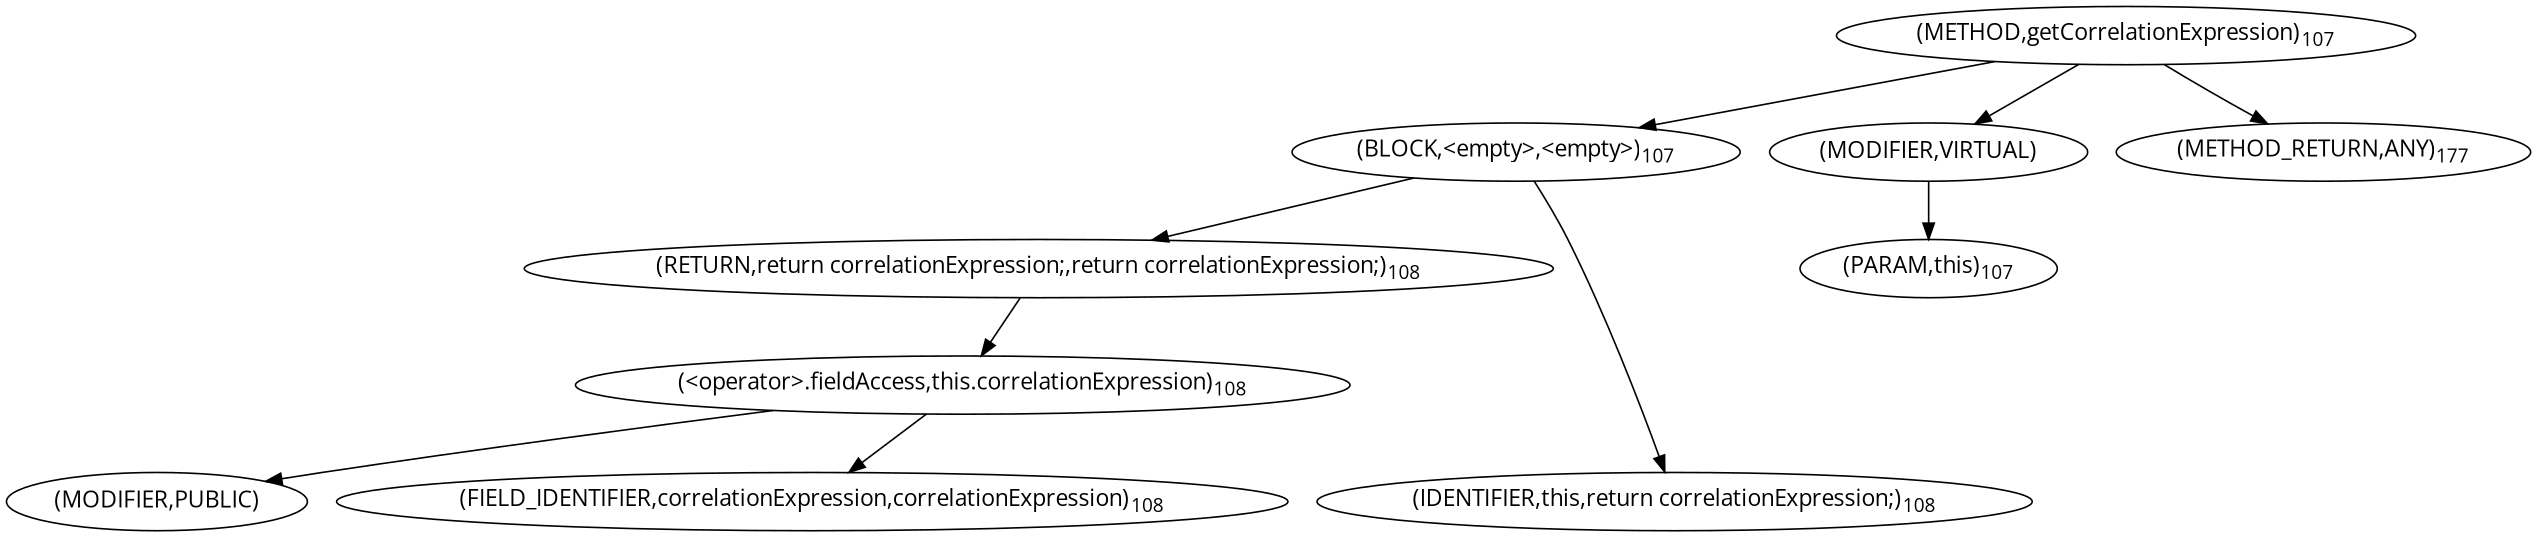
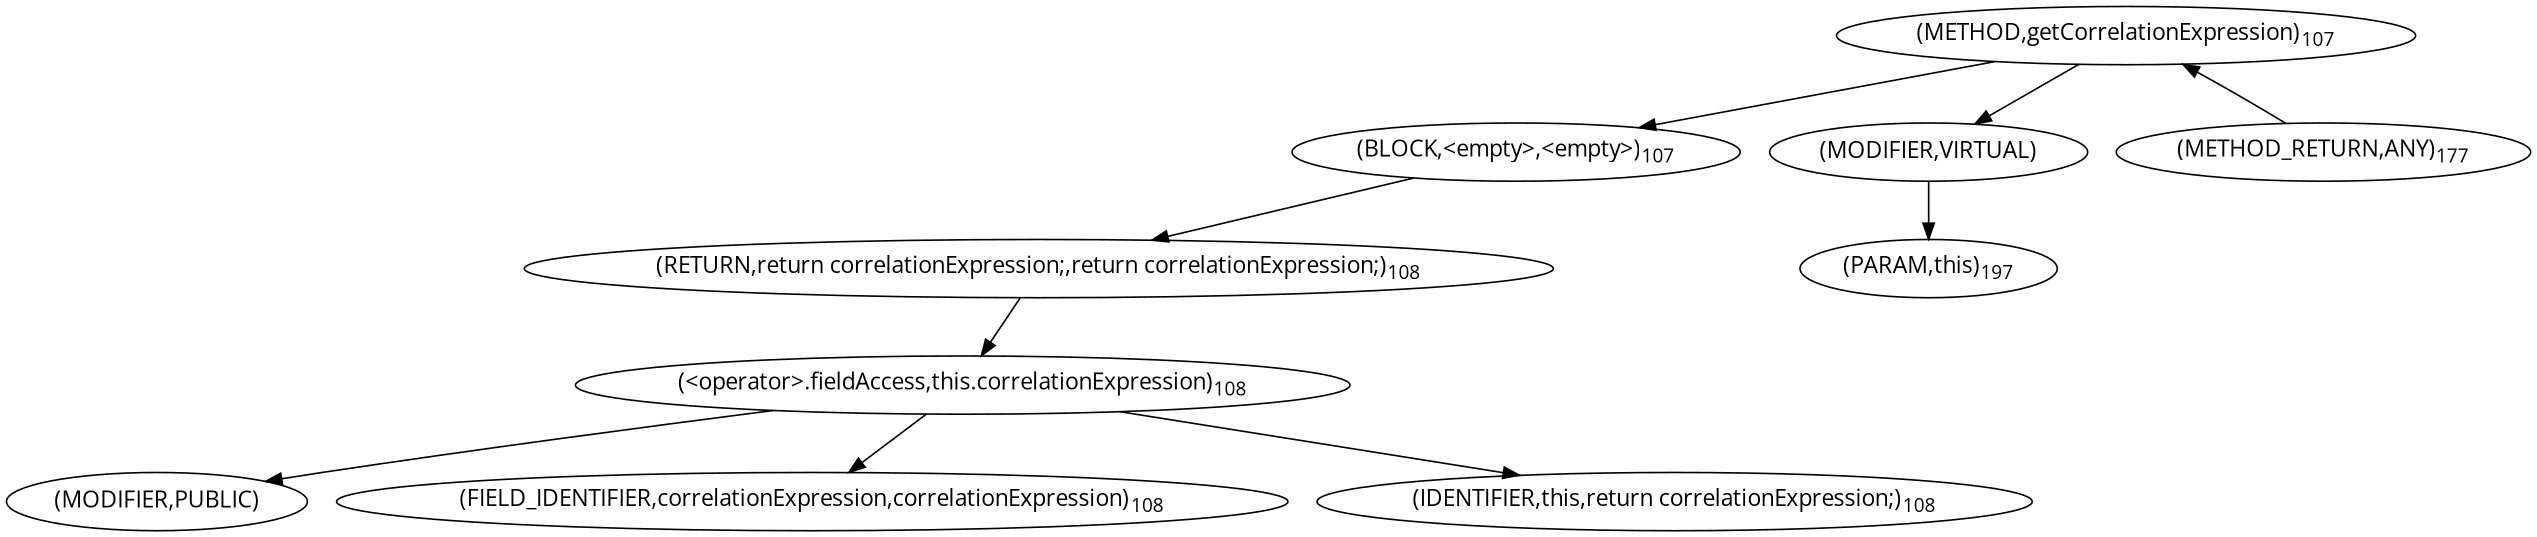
(2209, 91) -> (2242, 97)
(1997, 266) -> (1997, 266)
(1603, 316) -> (1312, 442)
